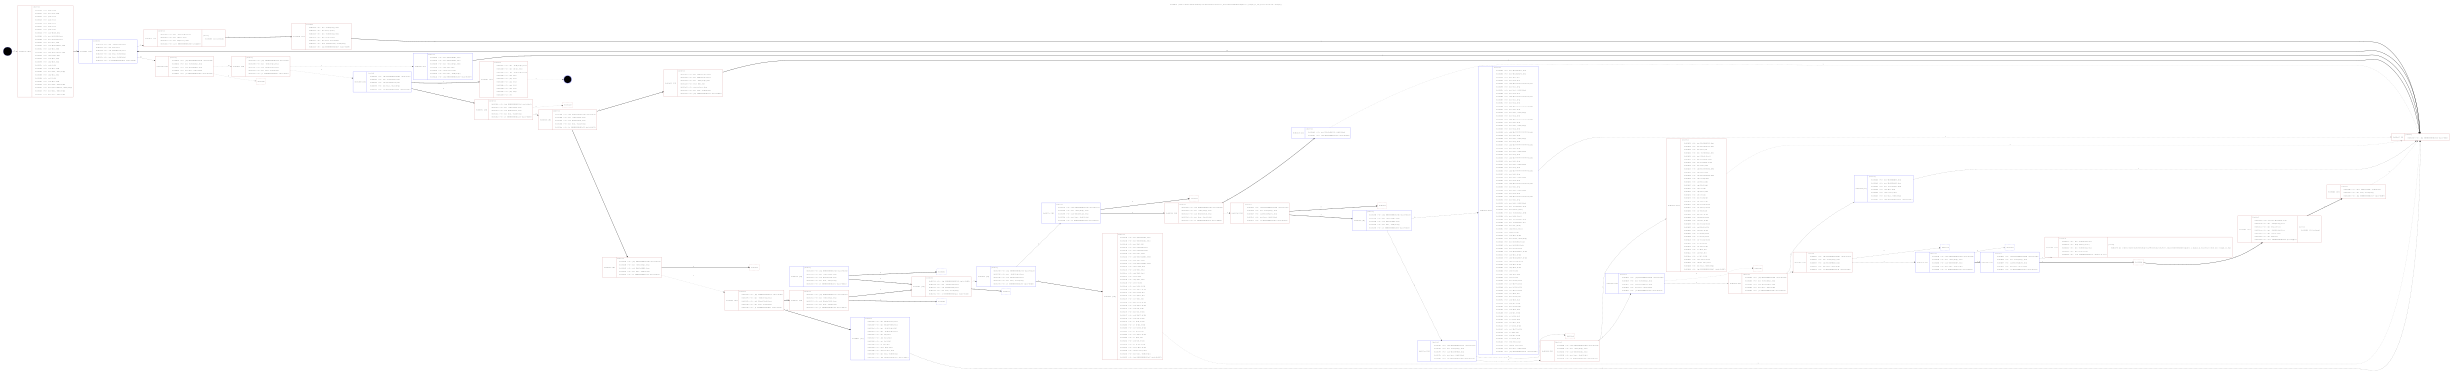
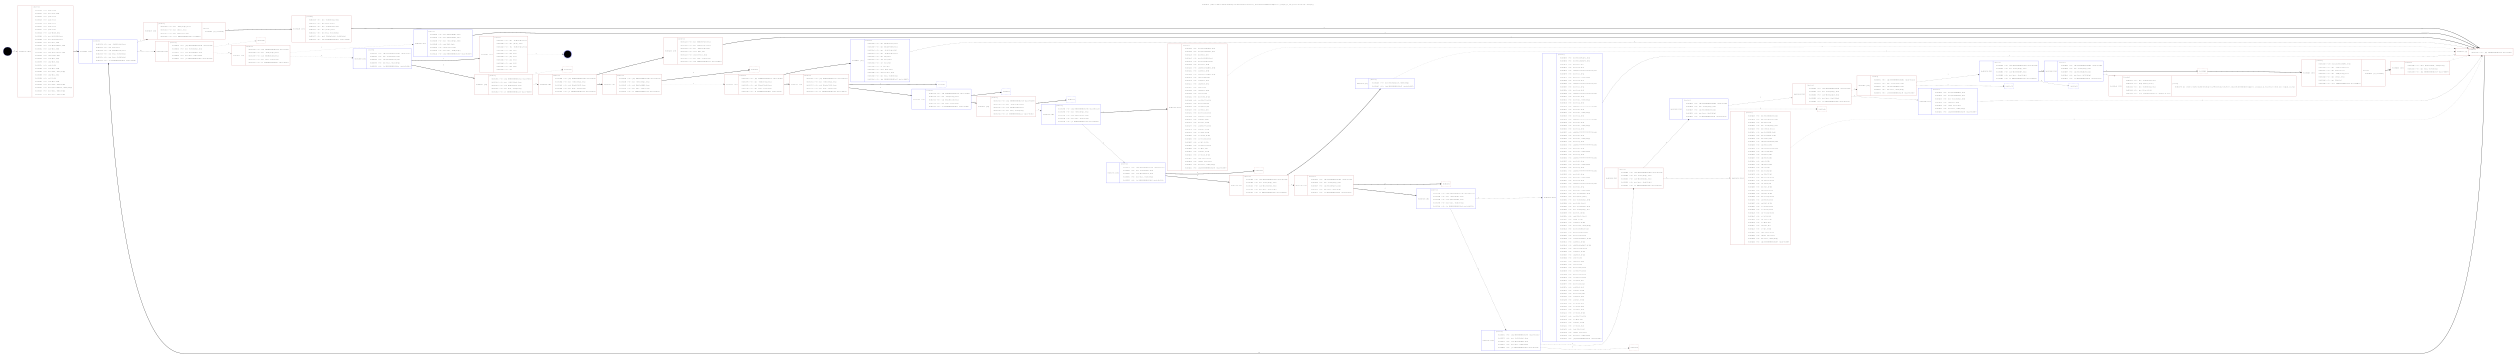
(880, 294) -> (880, 92)
